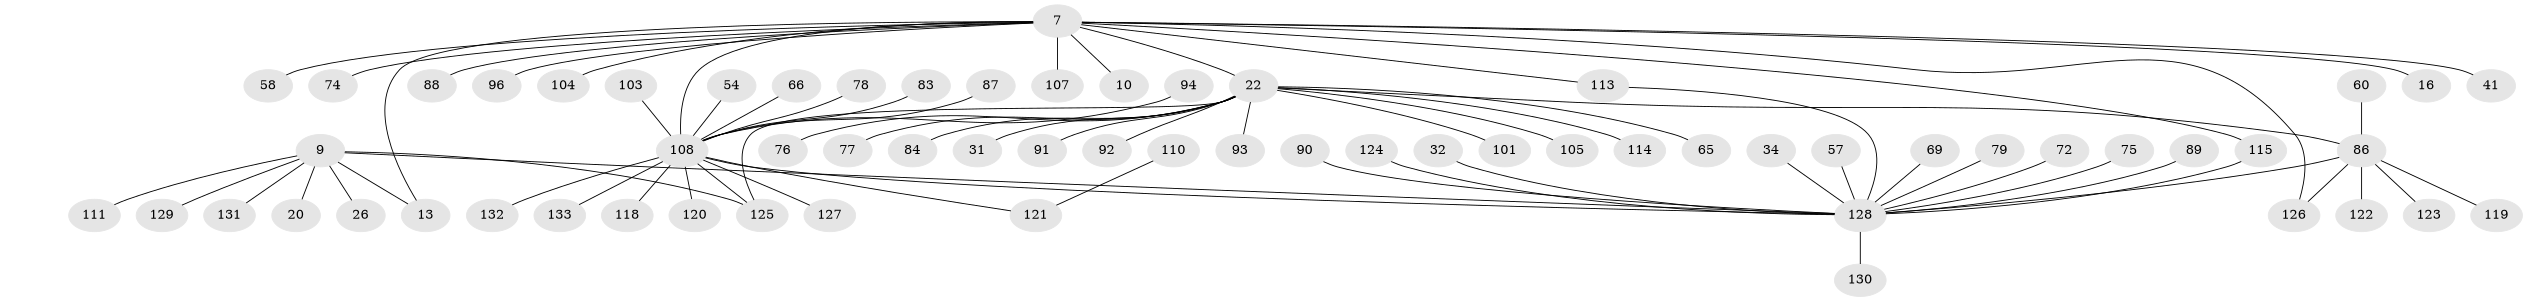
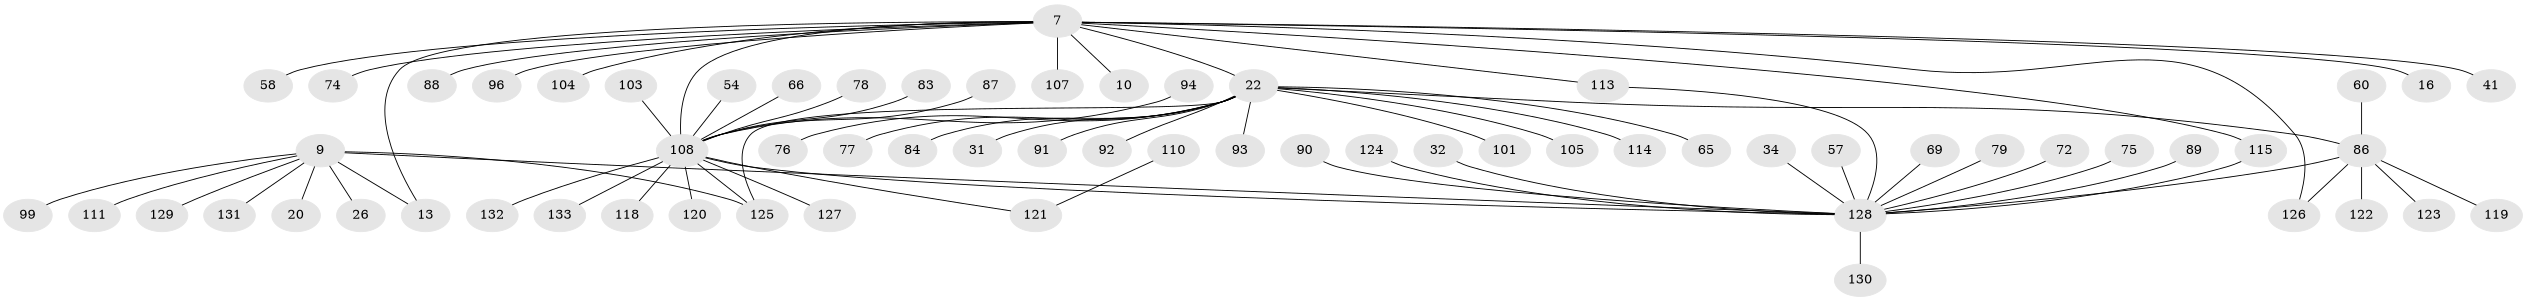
none -> (28, 215)
